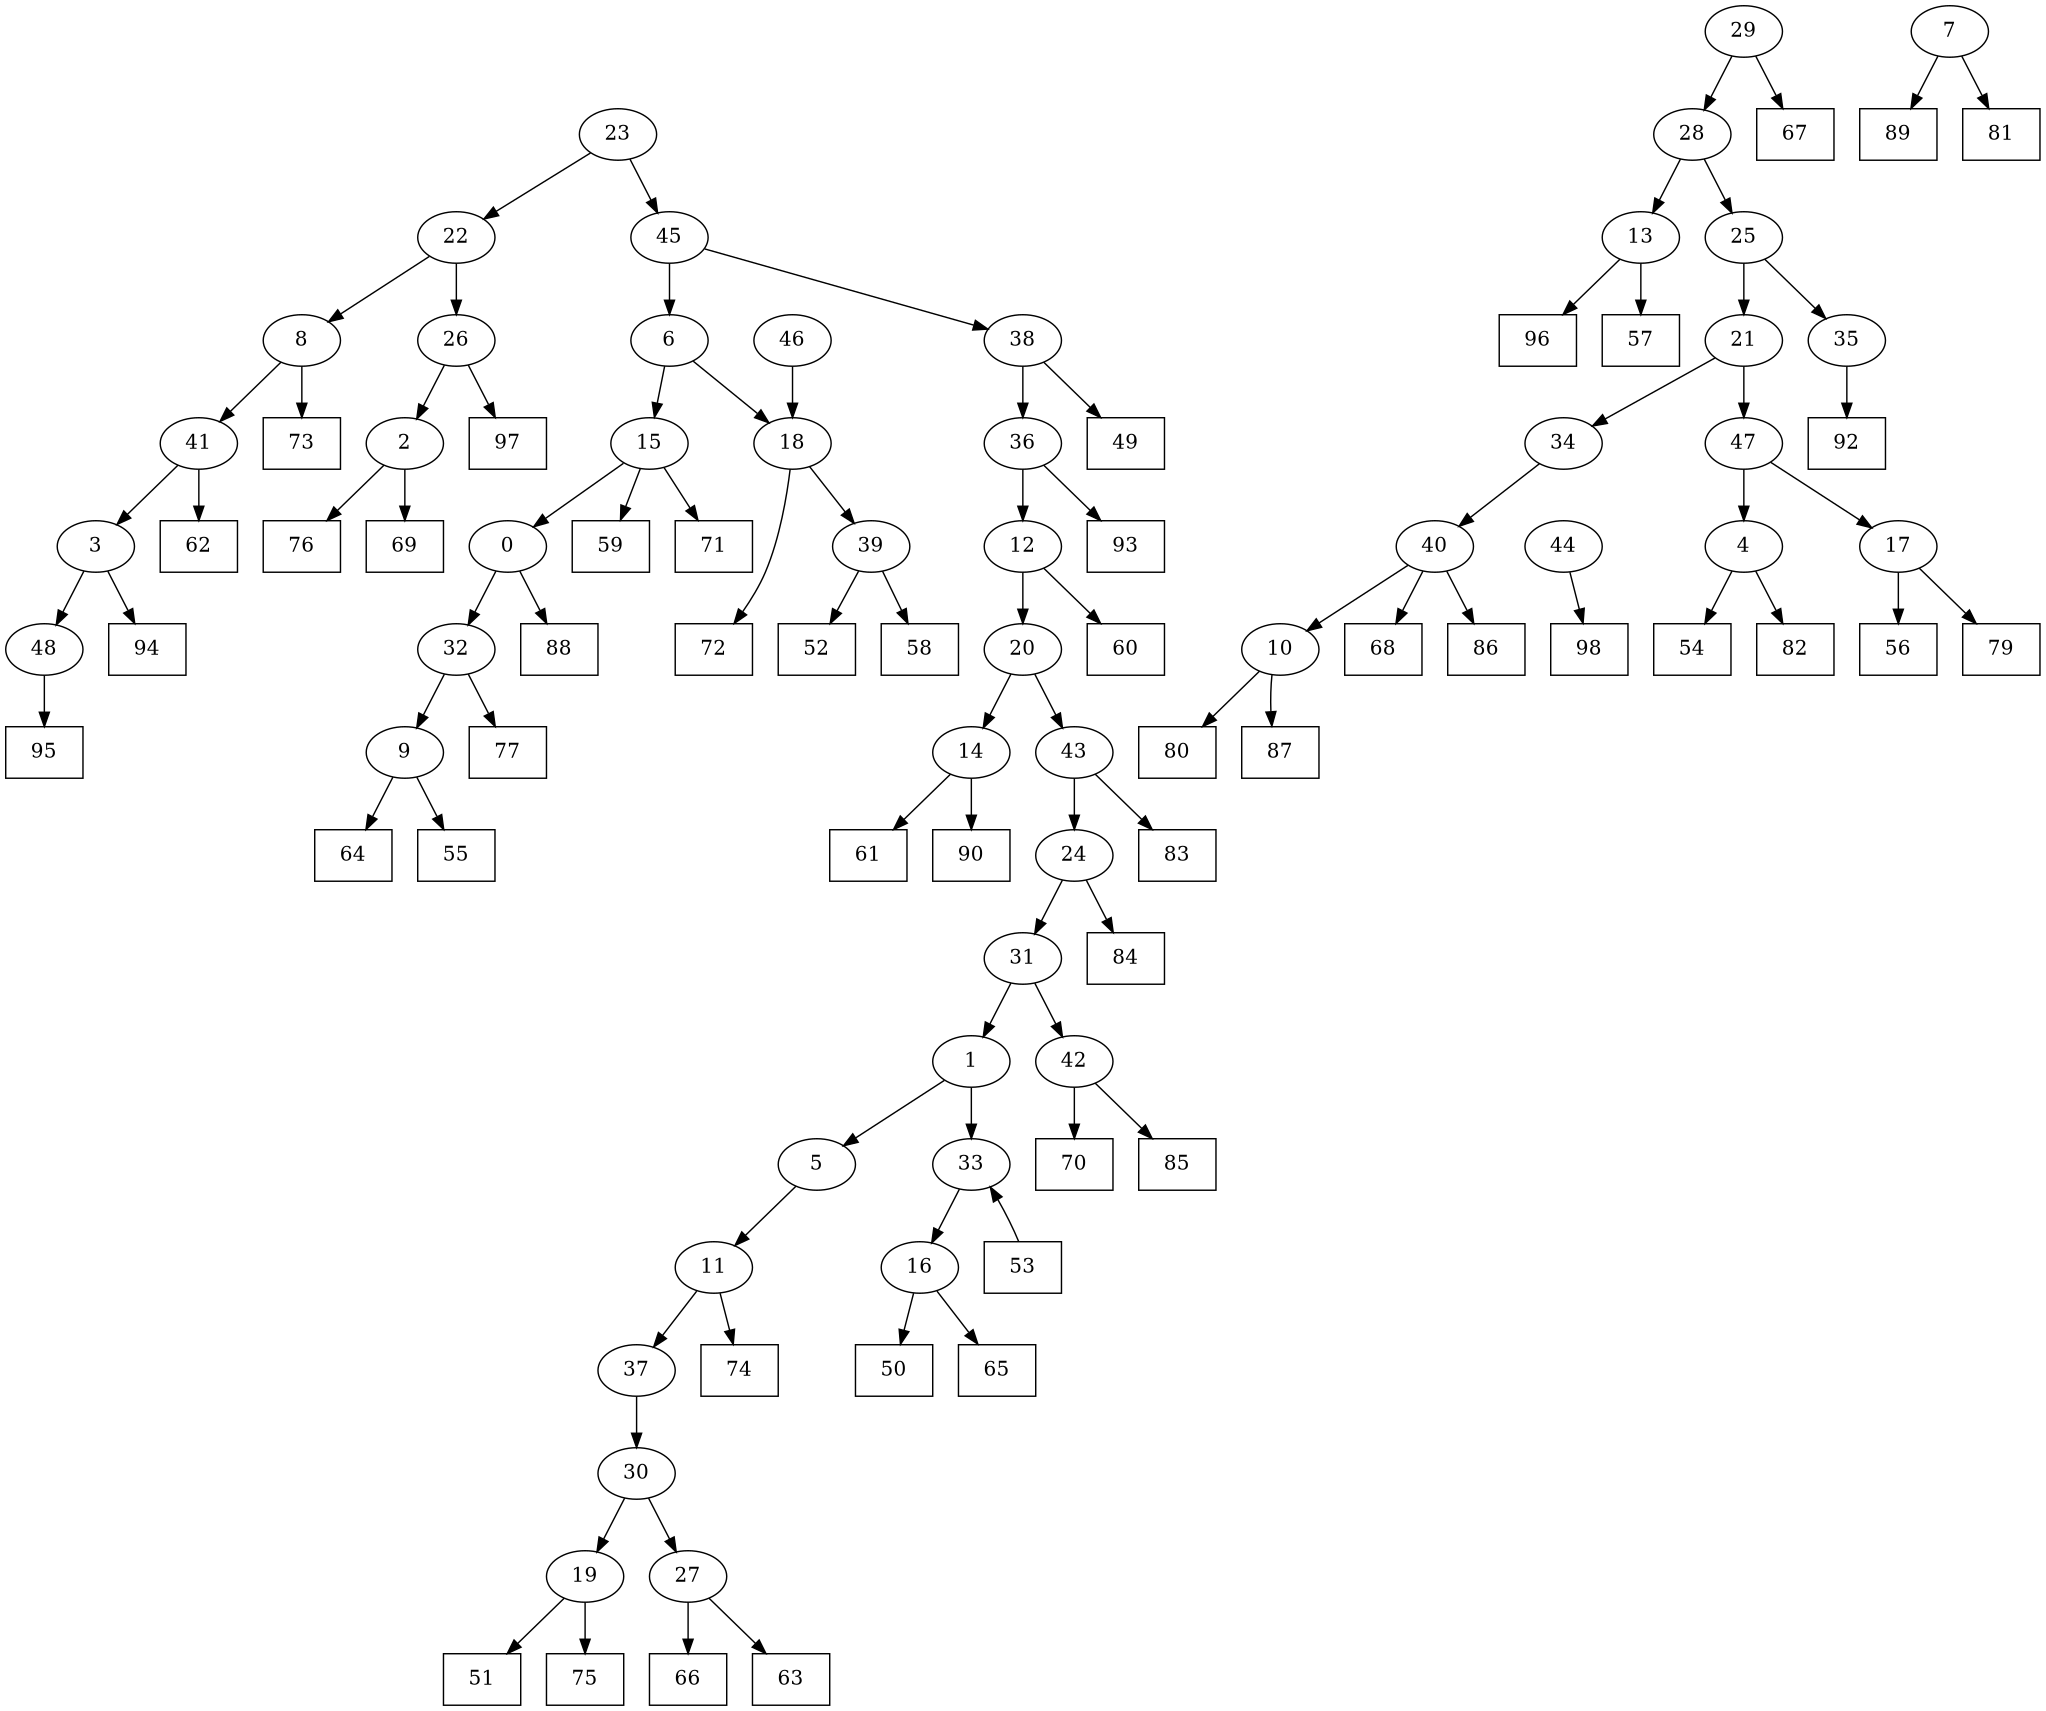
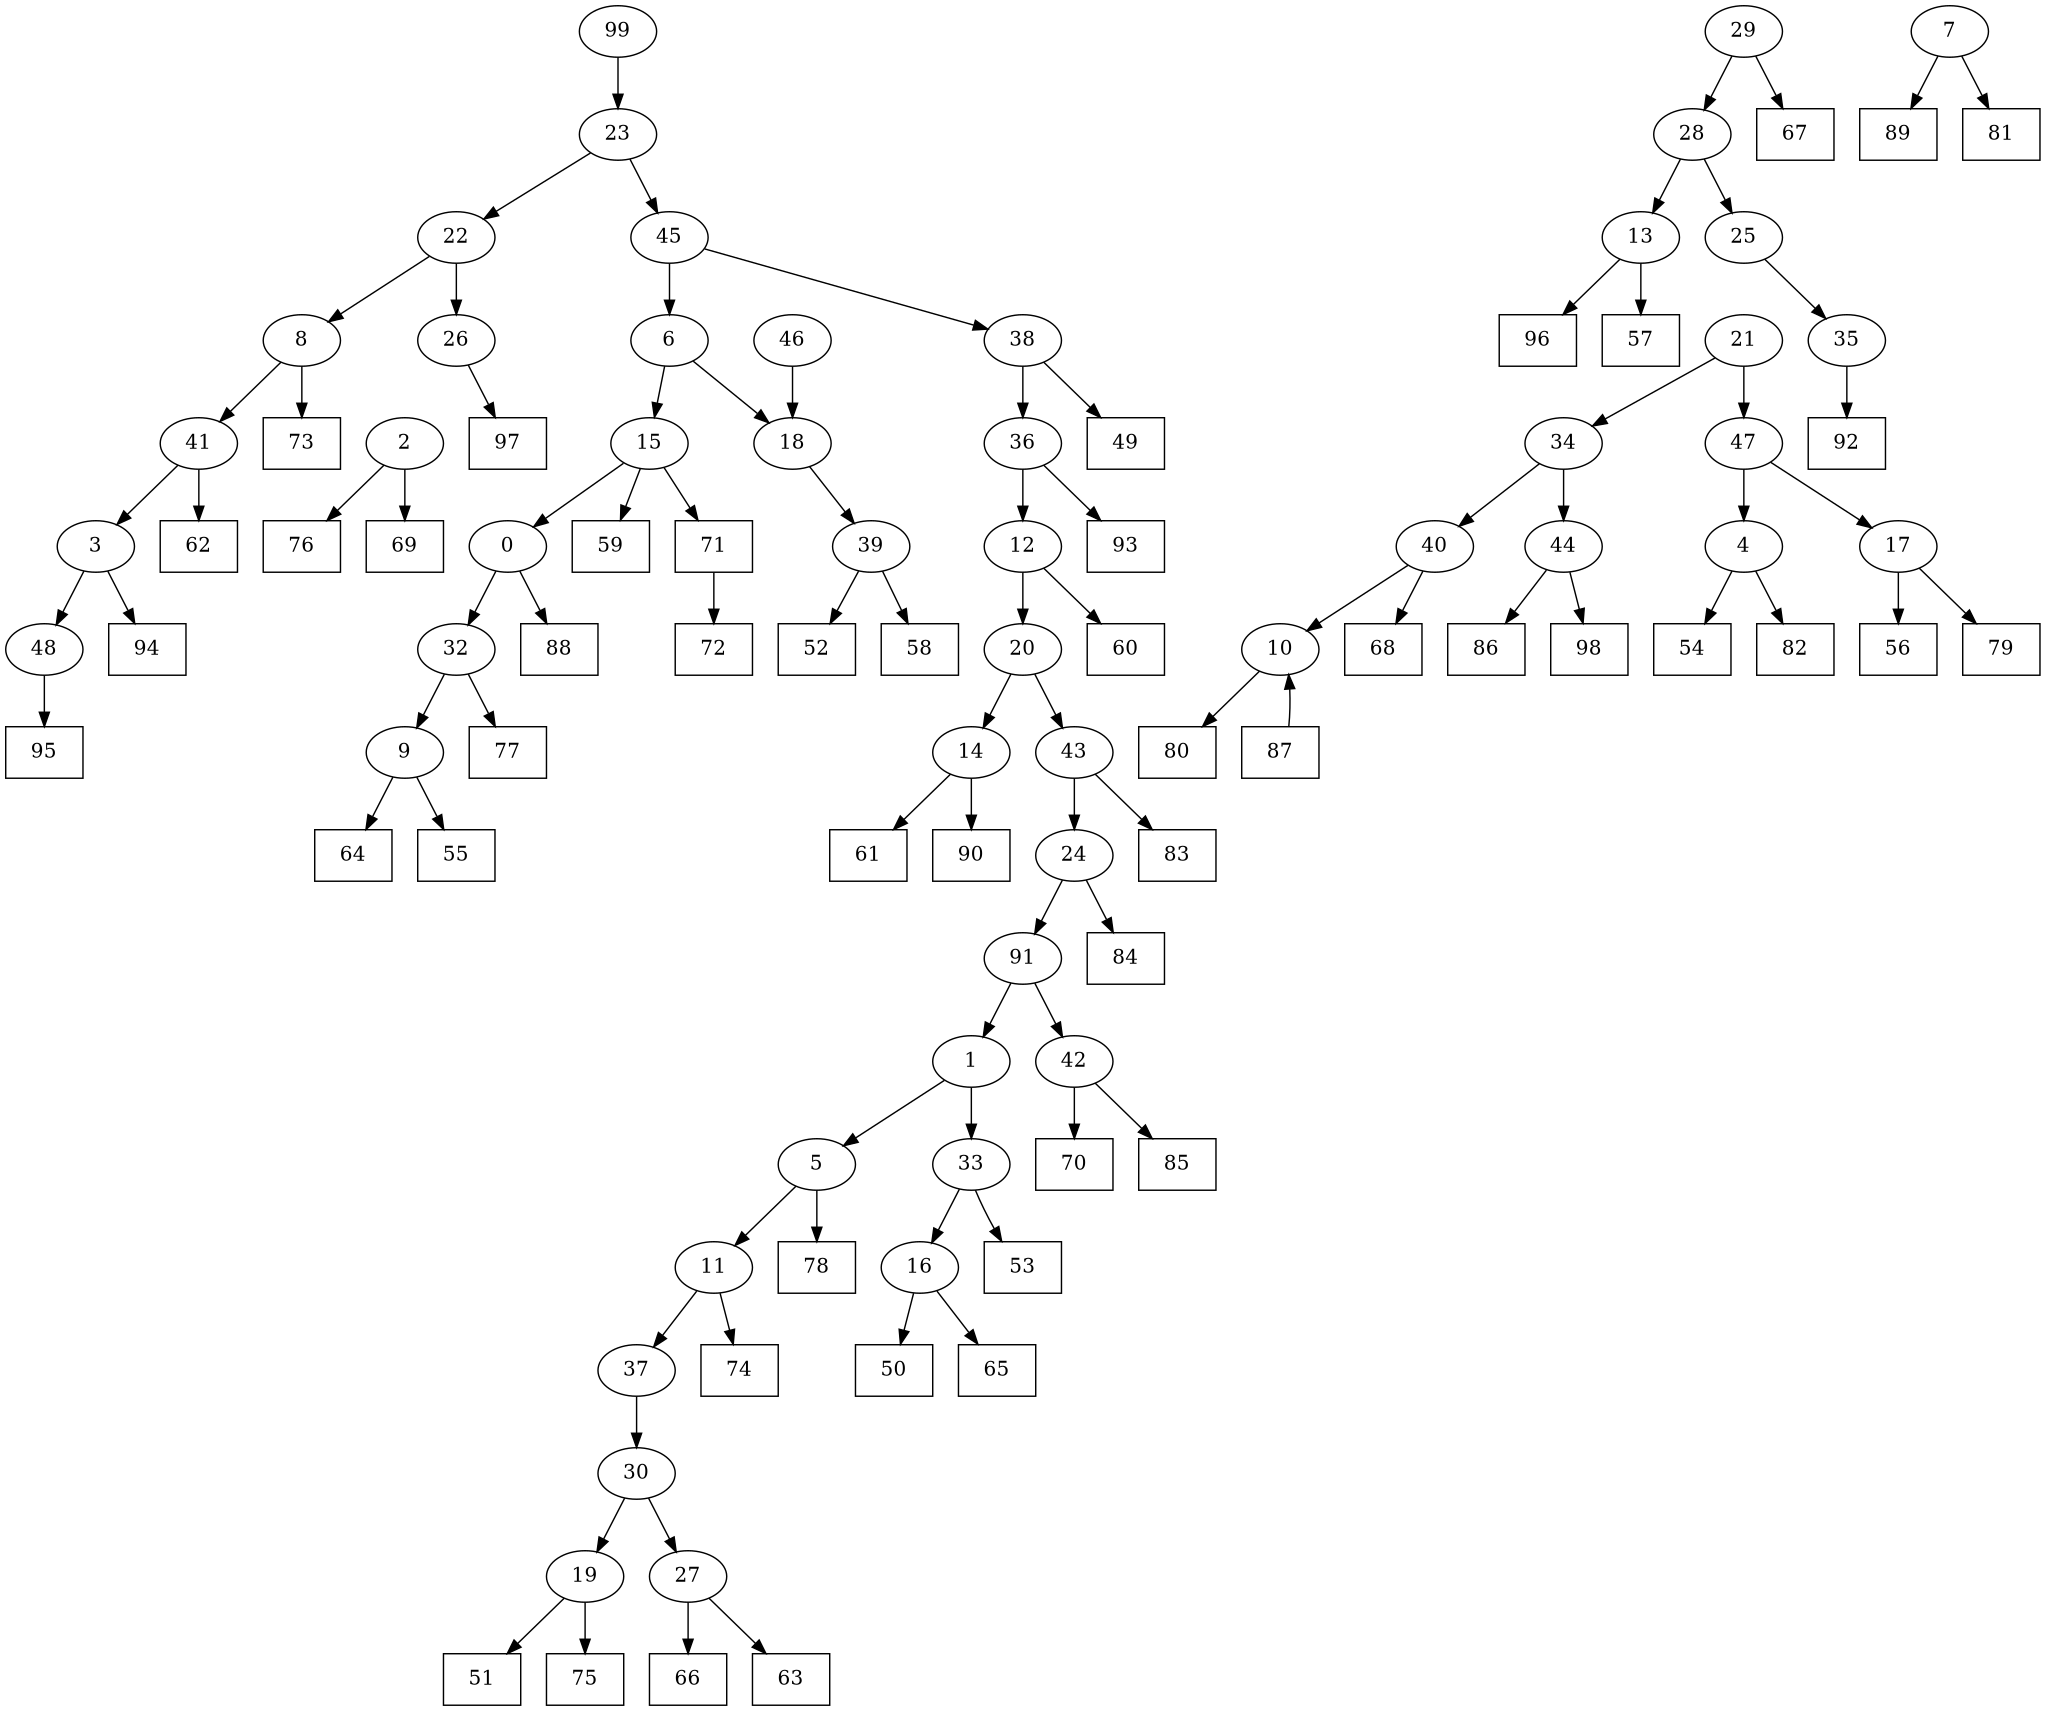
none -> (618, 31)
(1744, 282) -> none
(434, 386) -> none
none -> (1564, 488)
(775, 544) -> (714, 591)
(1457, 591) -> (1531, 591)
(1271, 693) -> (1290, 708)
(1023, 958) -> (1023, 958)
(1009, 1220) -> (984, 1210)
none -> (817, 1267)
